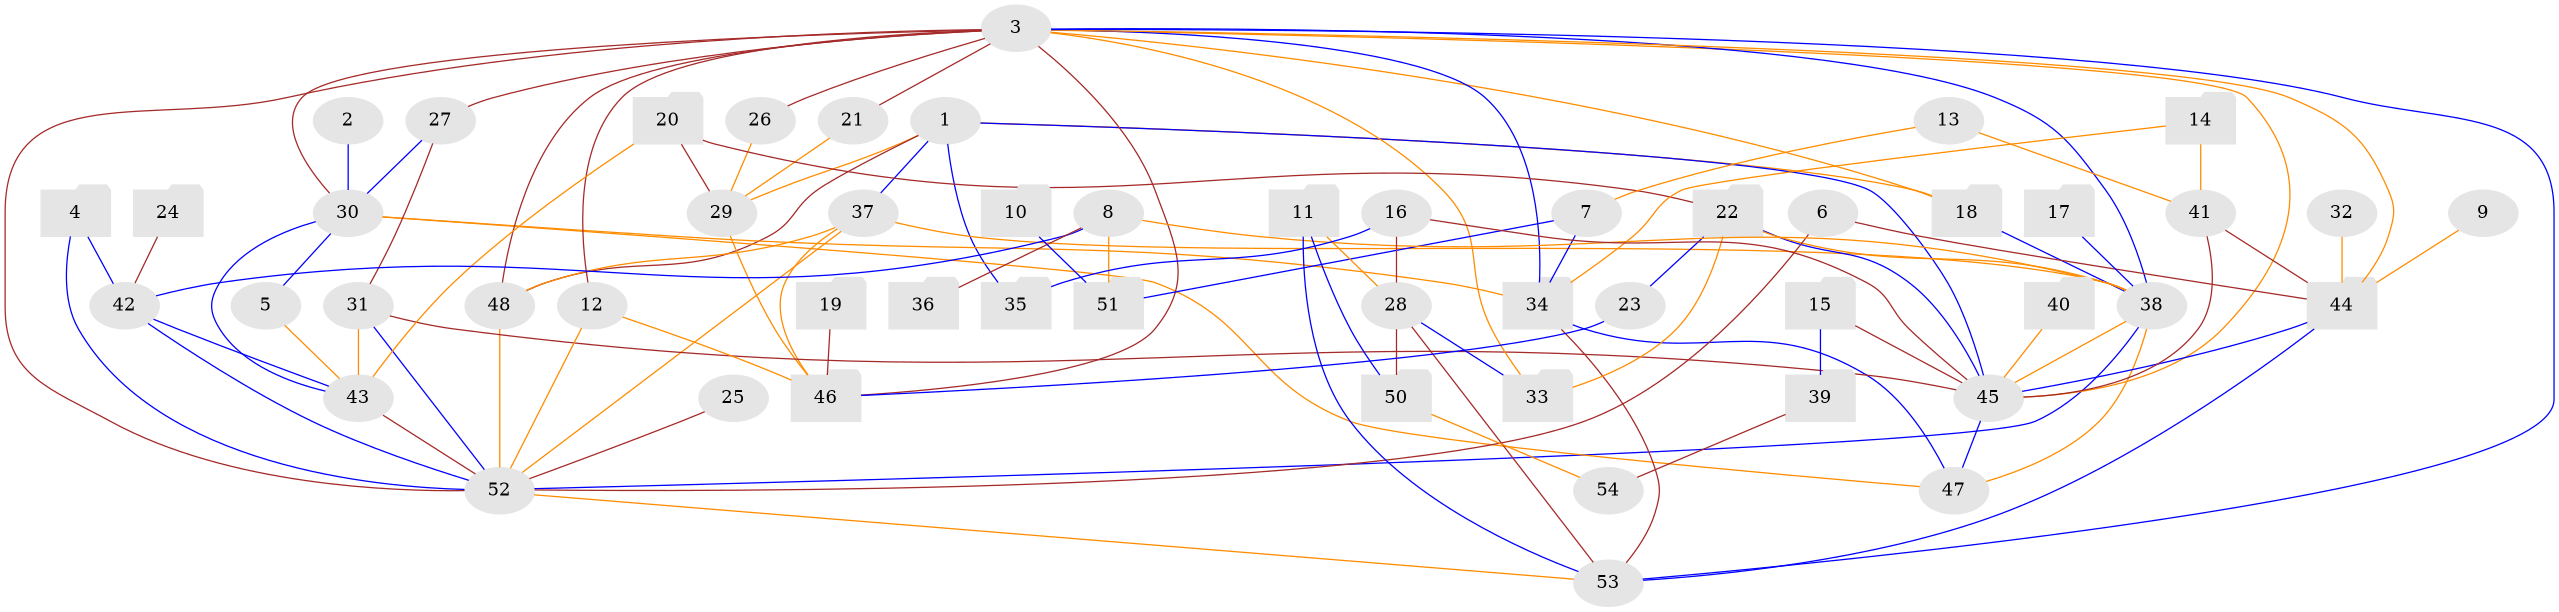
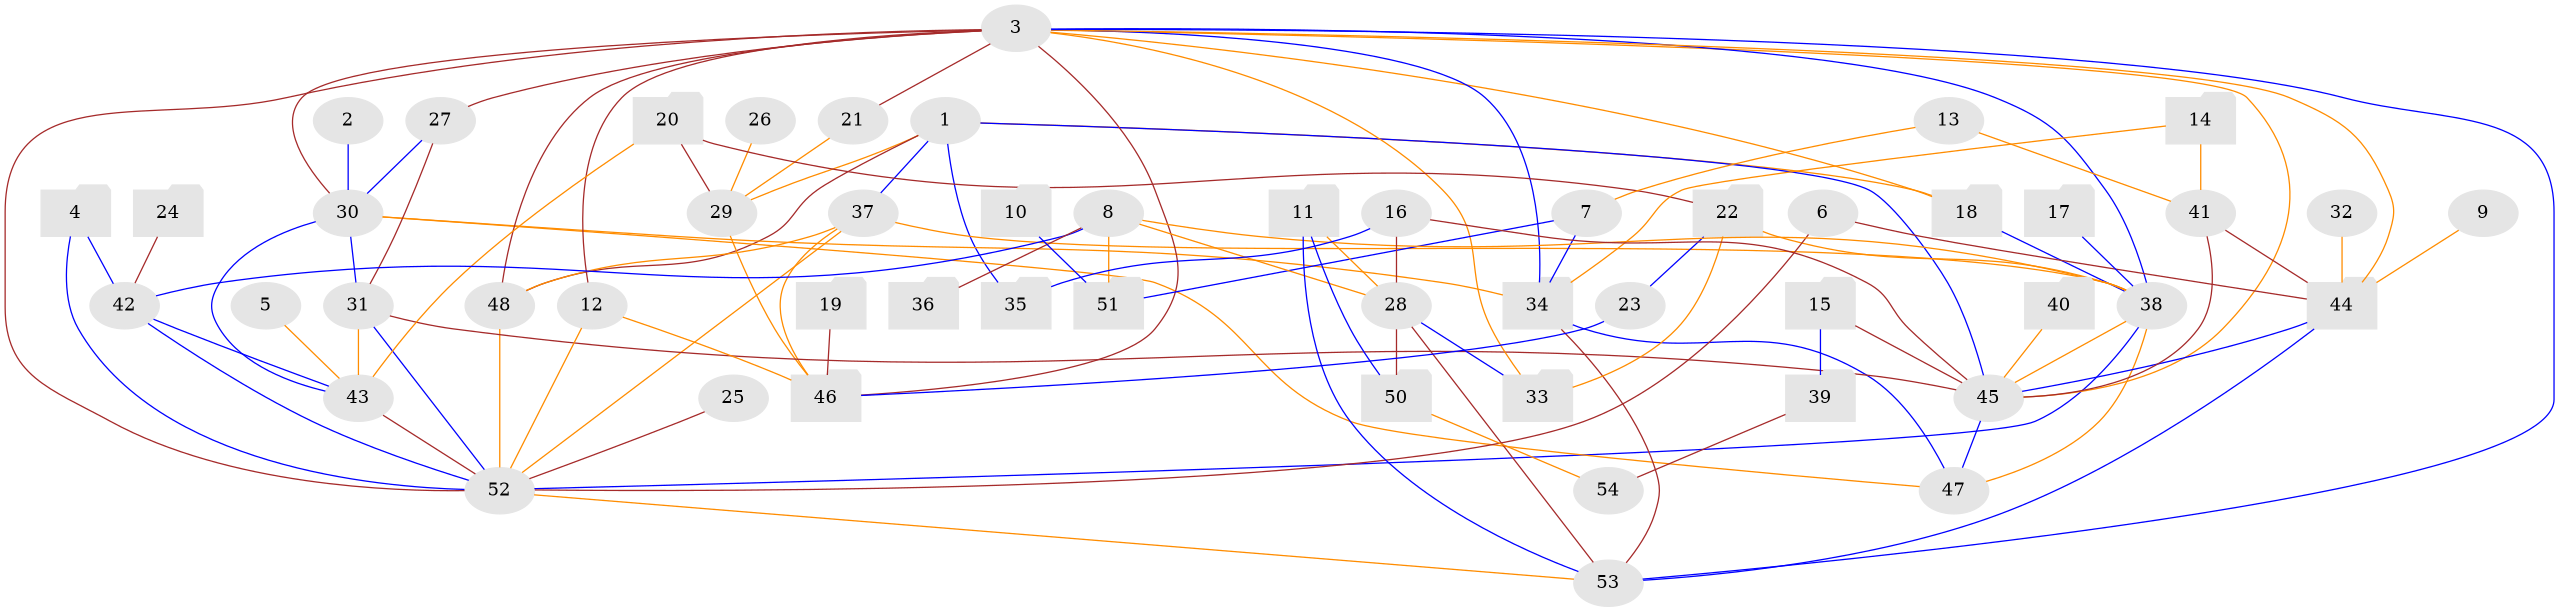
(885, 69) -> none
none -> (1253, 259)
(307, 260) -> (353, 260)
(1893, 272) -> none
